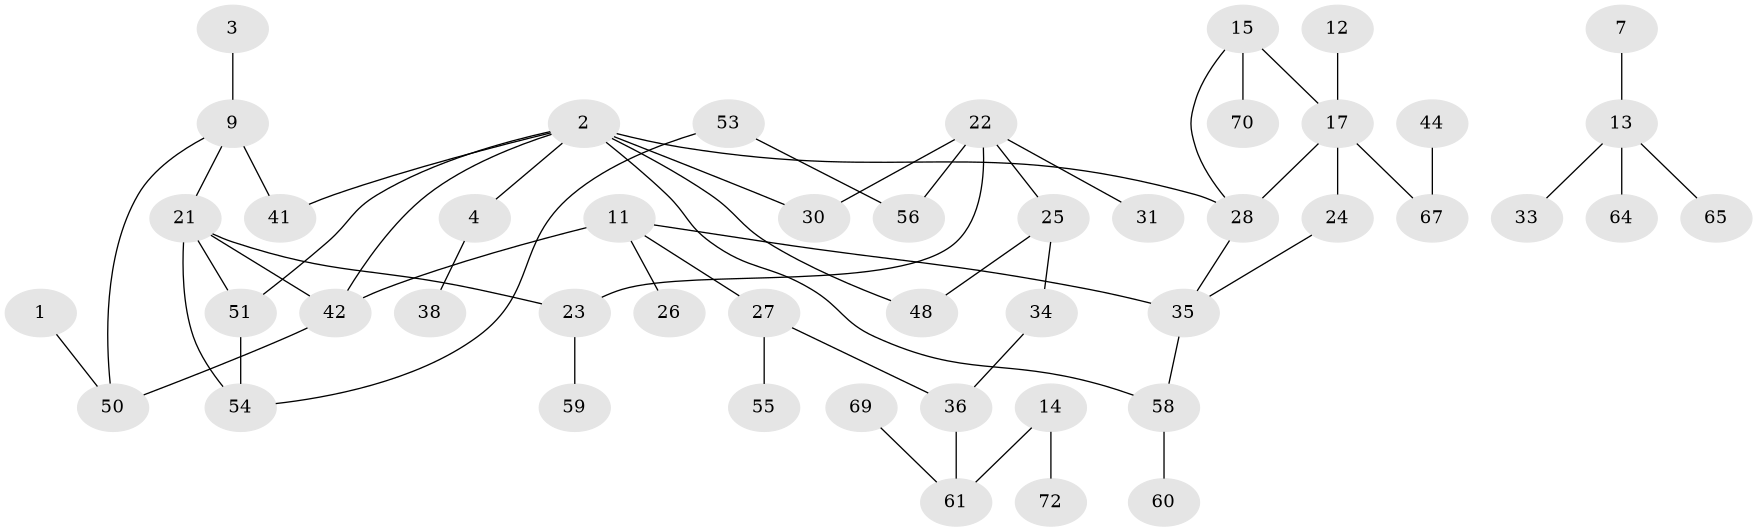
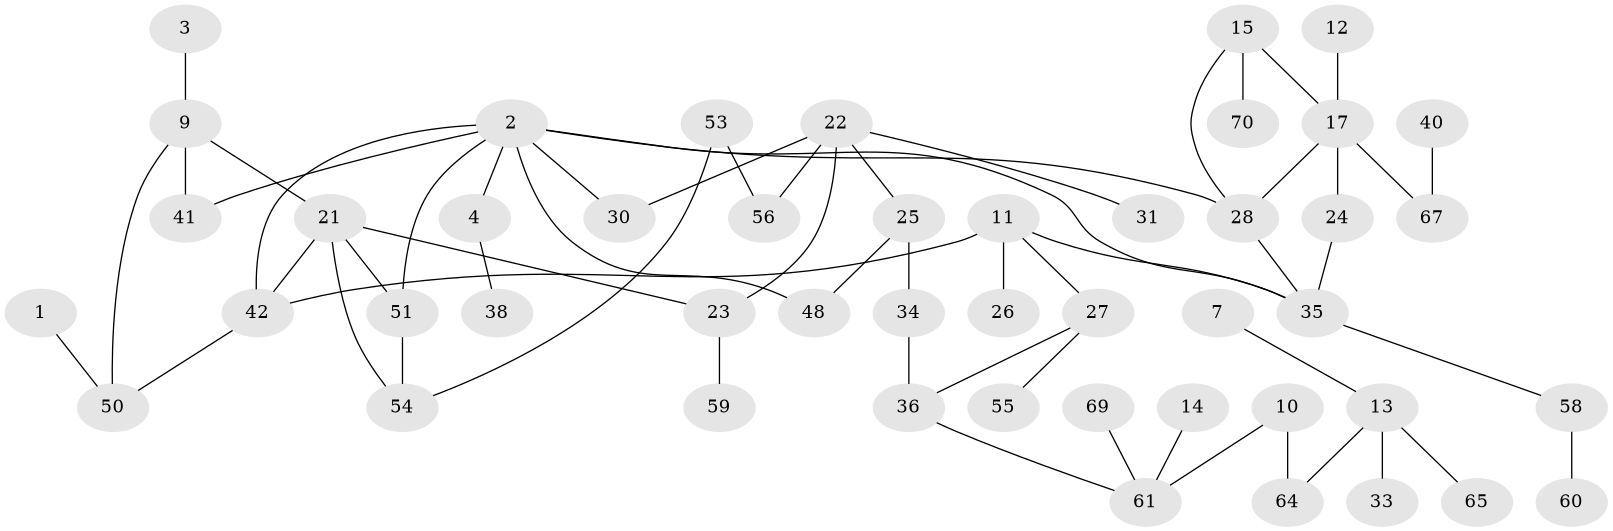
(1432, 124) -> (1432, 124)
(846, 318) -> (1007, 177)
none -> (1288, 408)
(1051, 502) -> none
